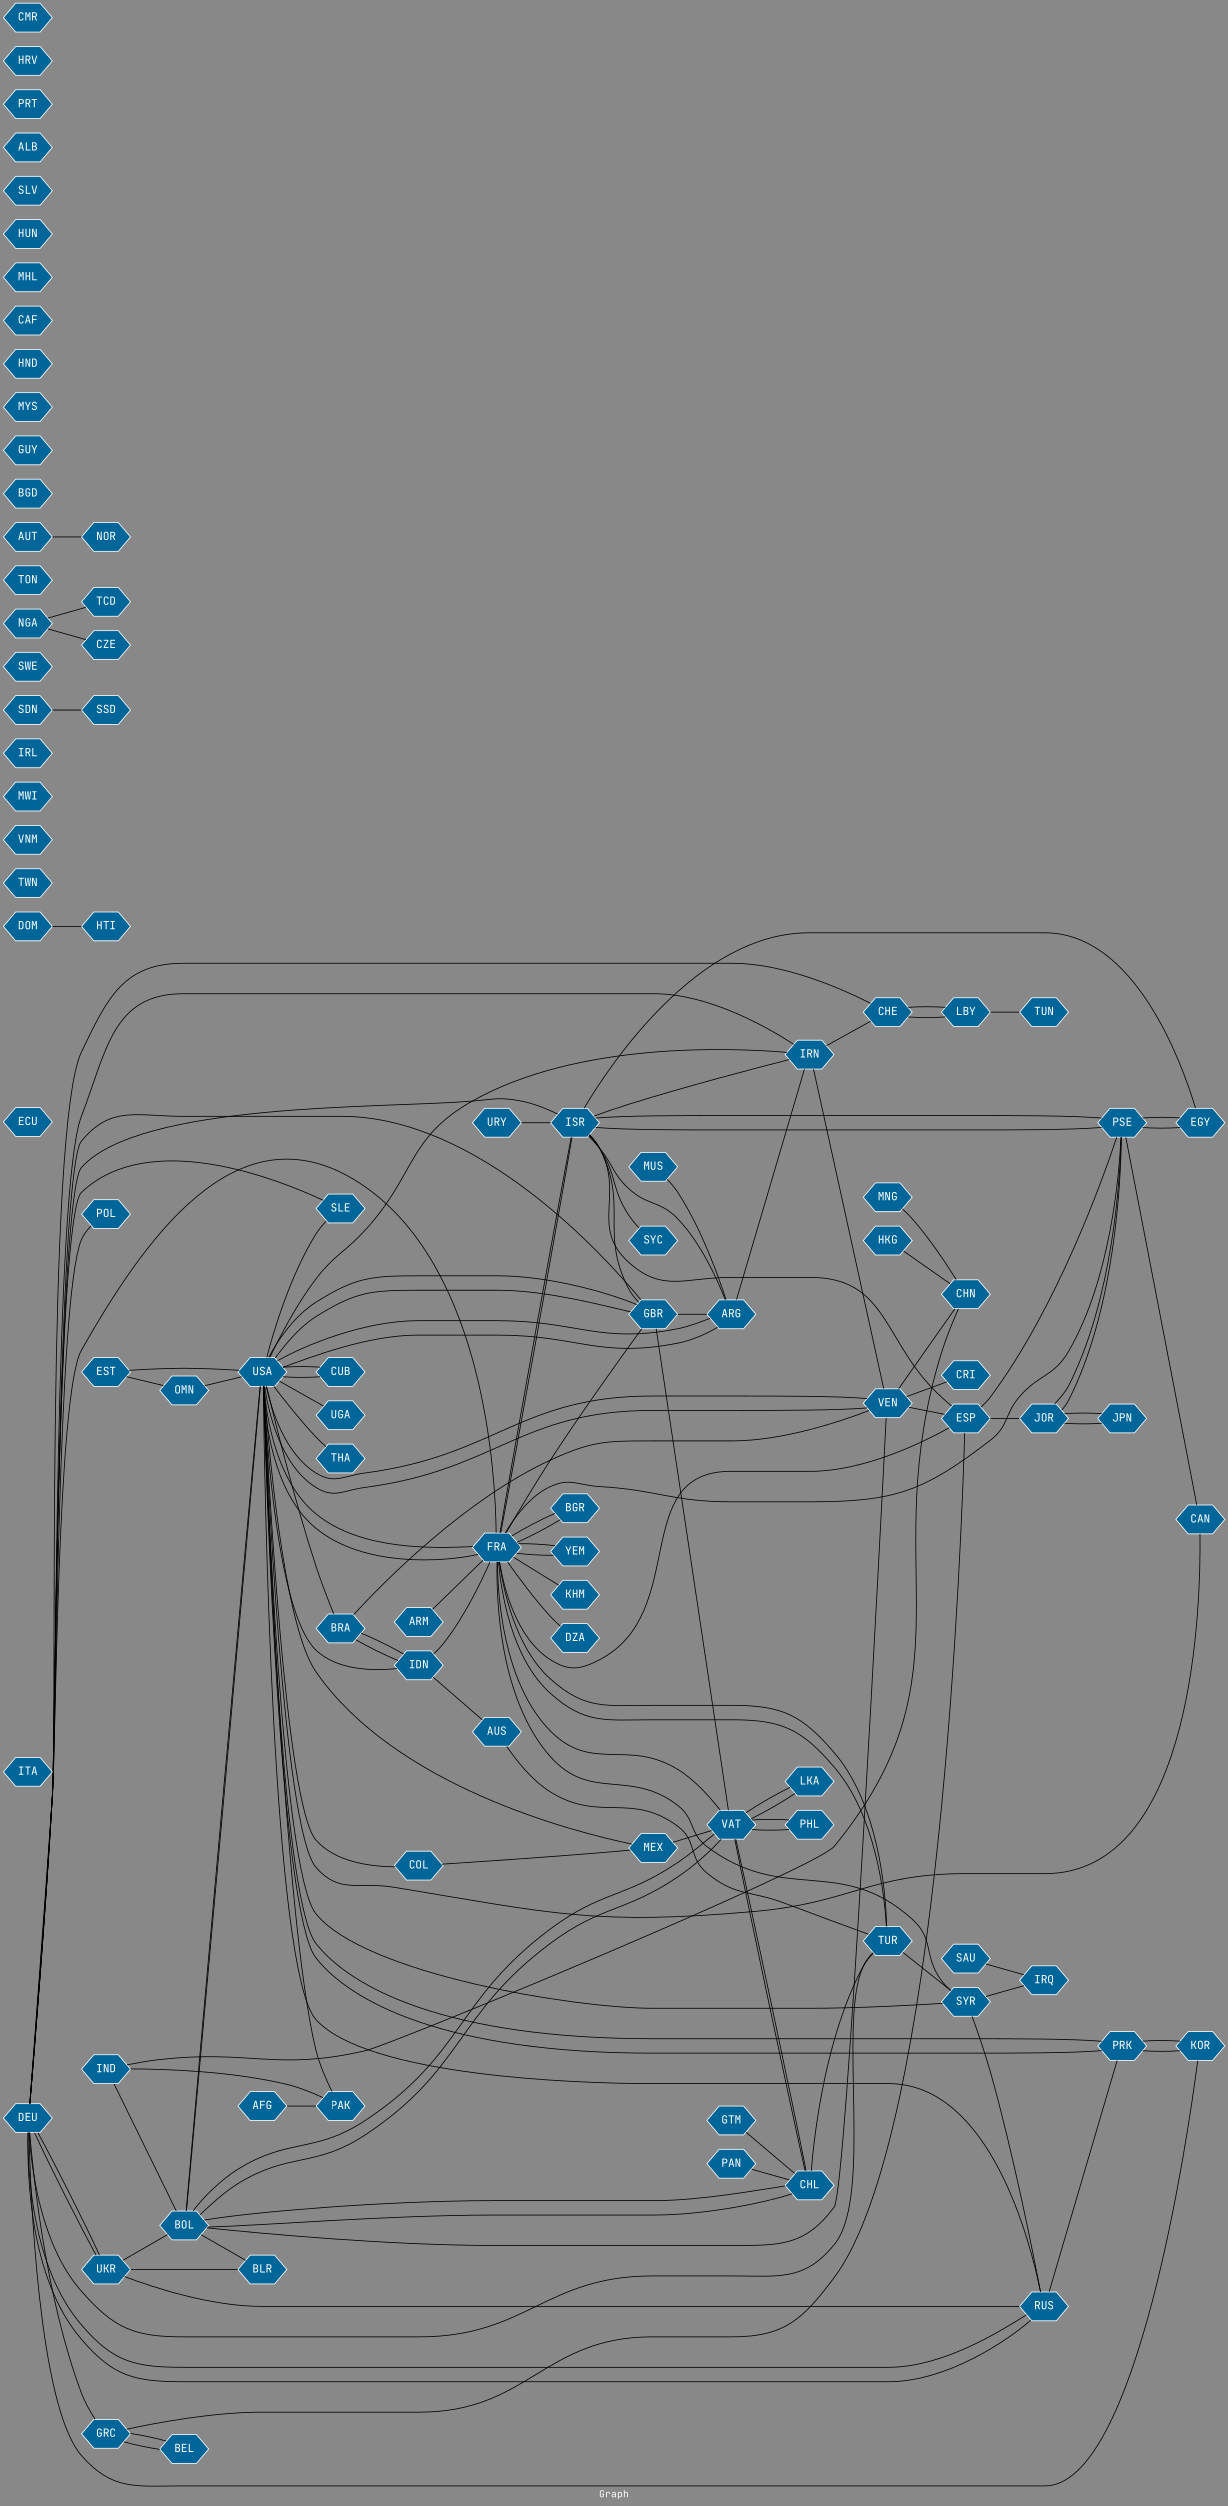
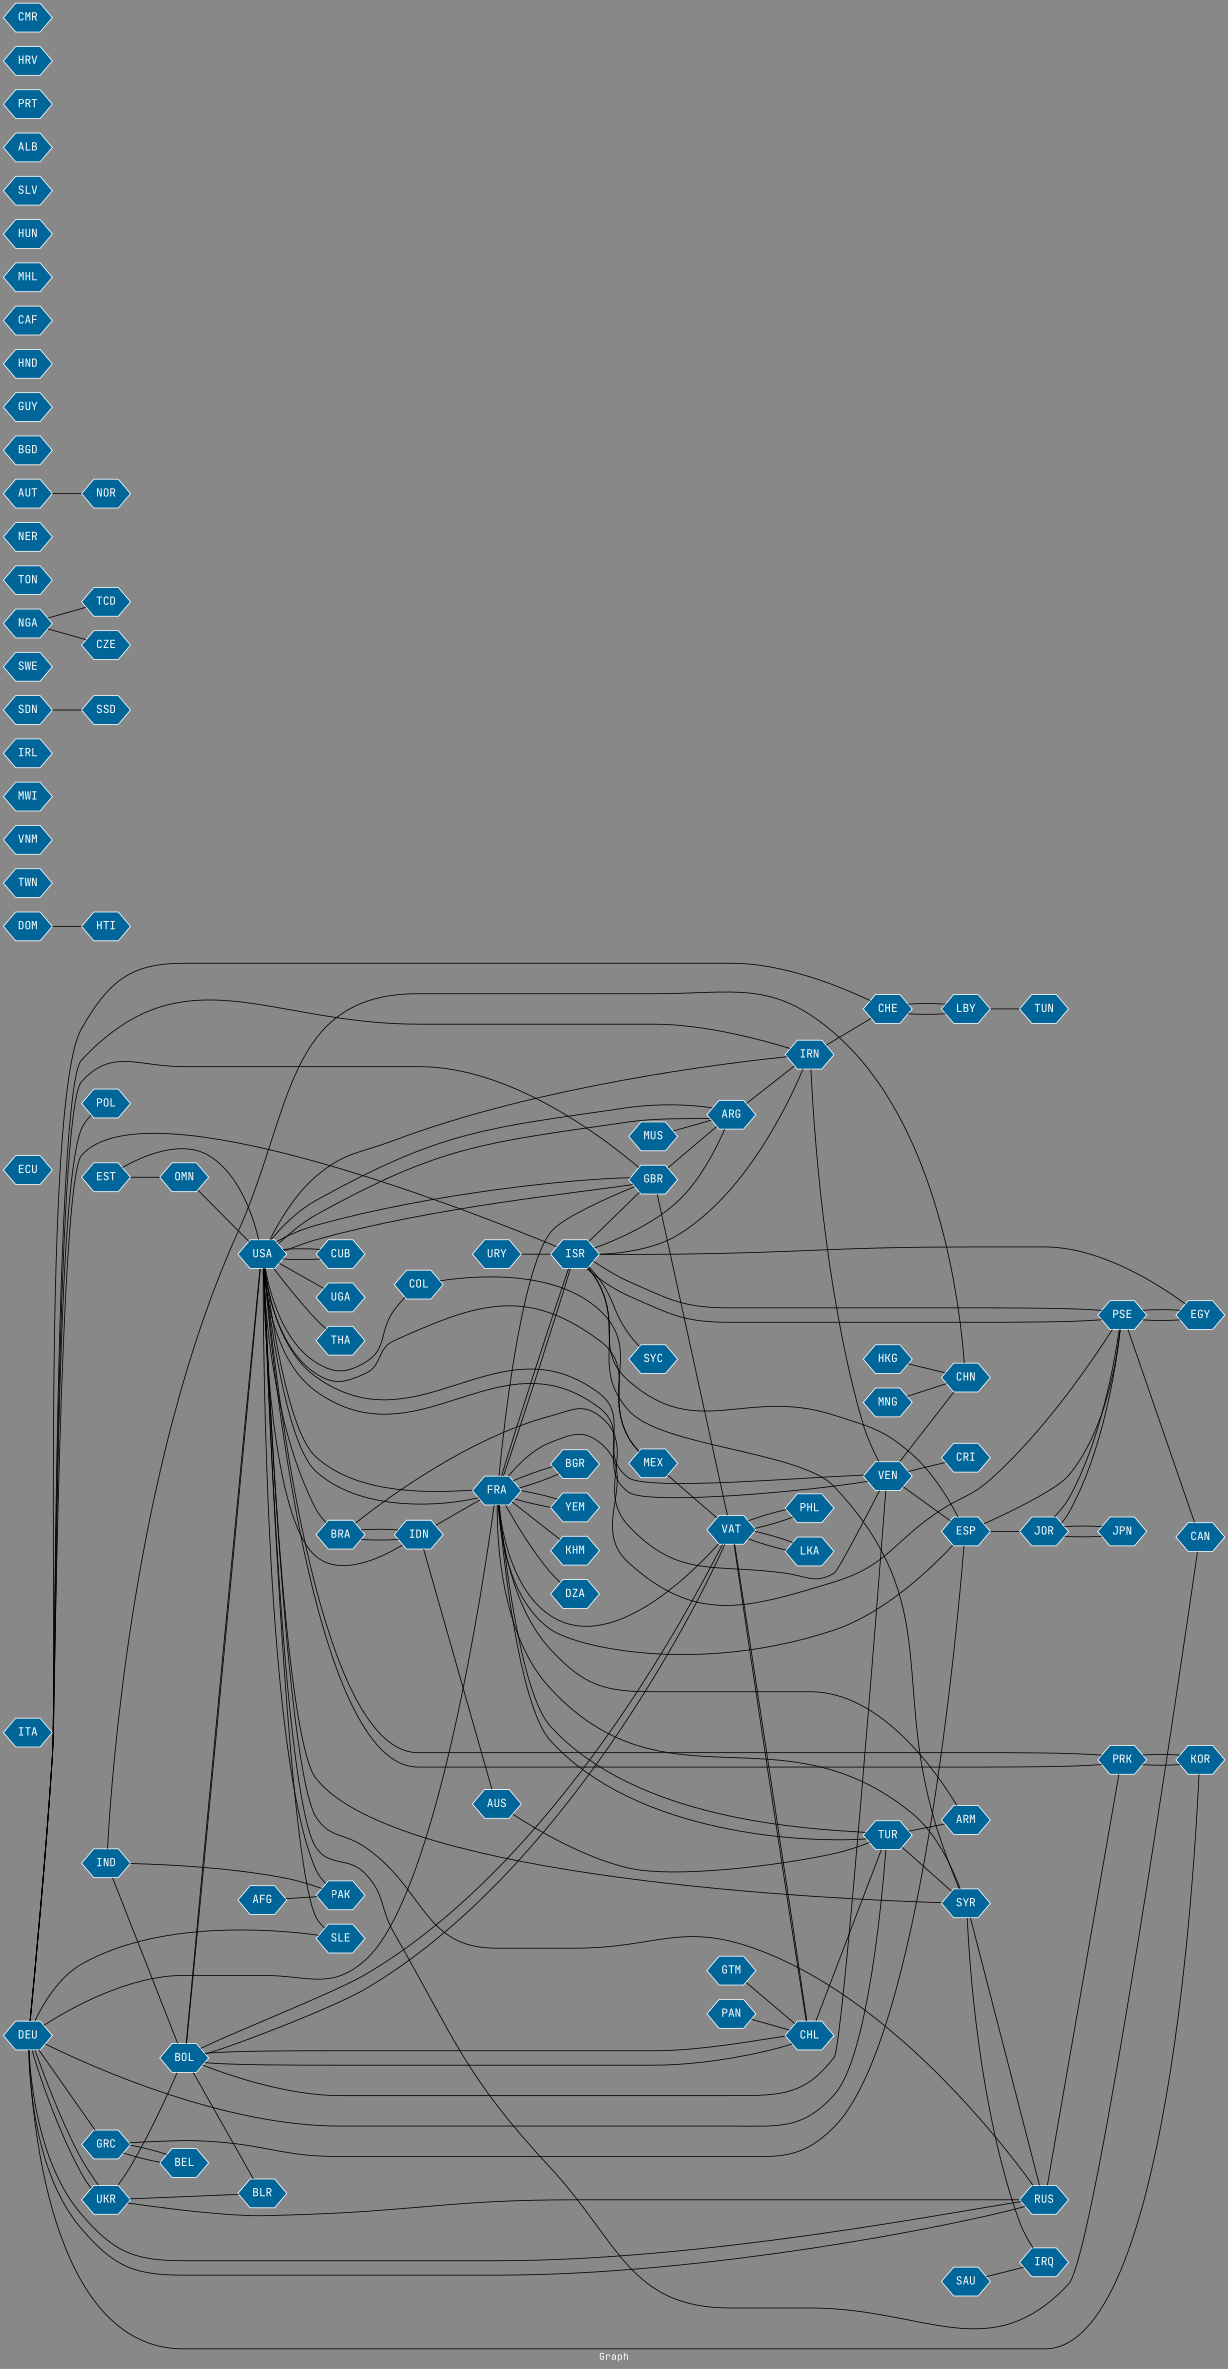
(28, 407) -> none
none -> (28, 537)
none -> (851, 1508)
none -> (920, 1829)
